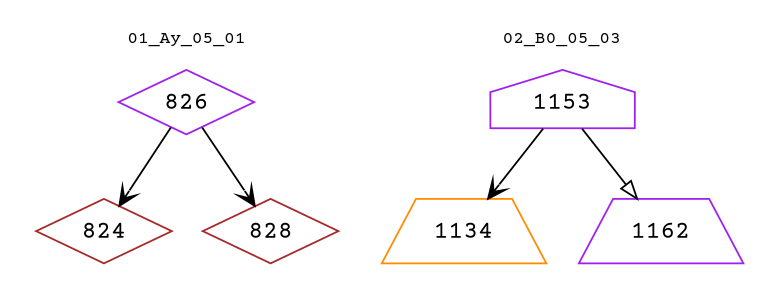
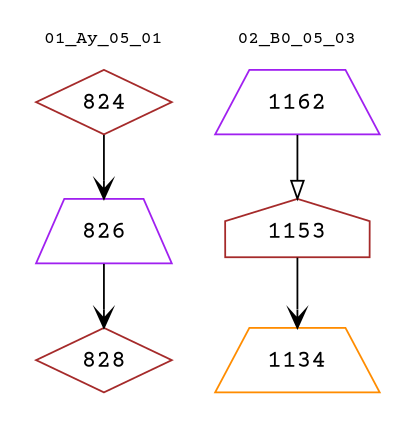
(186, 102) -> (104, 231)
(563, 102) -> (297, 231)
(604, 157) -> (297, 158)
(150, 159) -> (104, 158)
